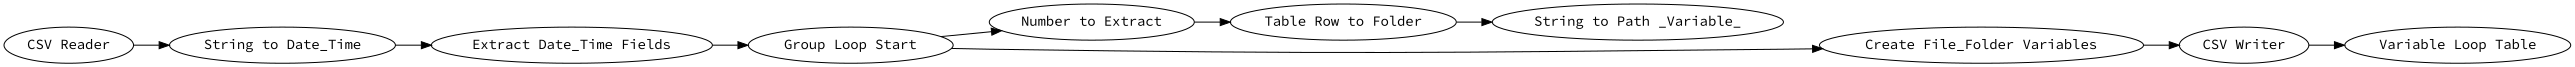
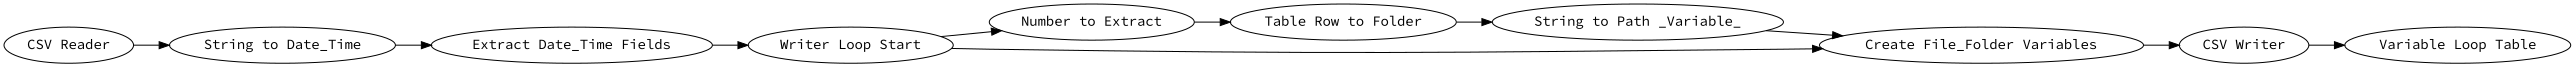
none -> (1799, 33)
(851, 45) -> (851, 45)
